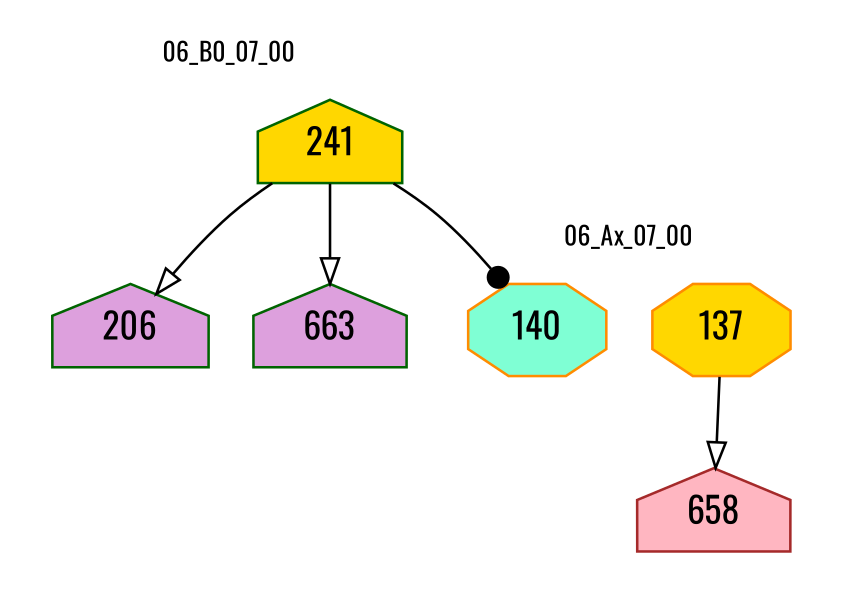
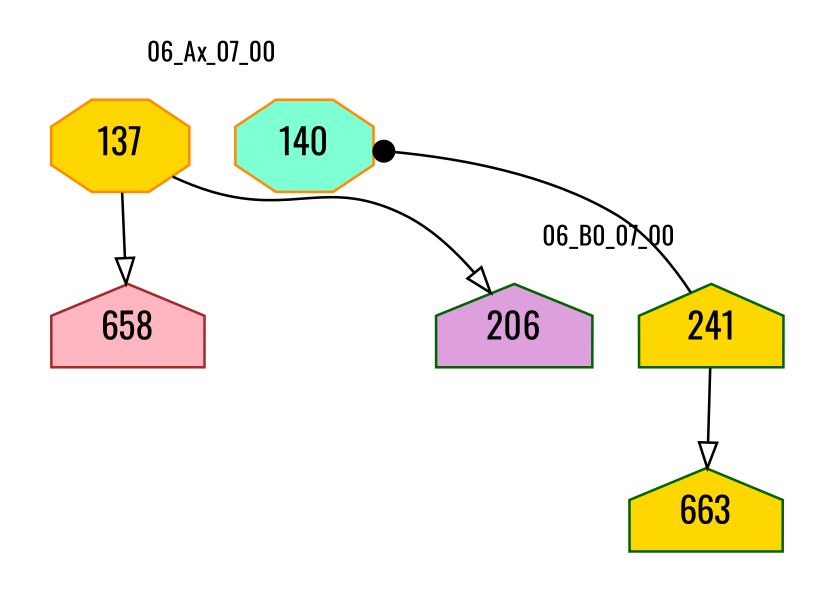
(219, 225) -> (334, 197)
(330, 330) -> (706, 514)
